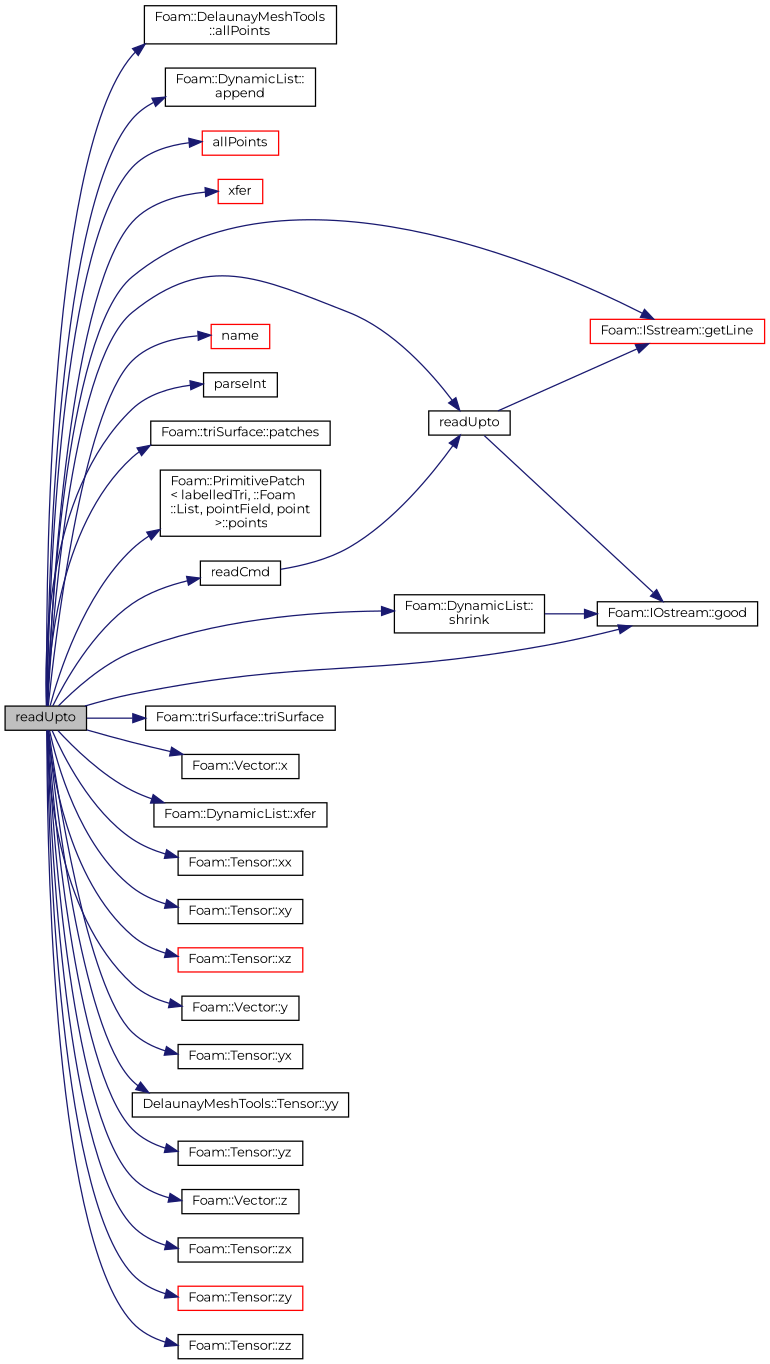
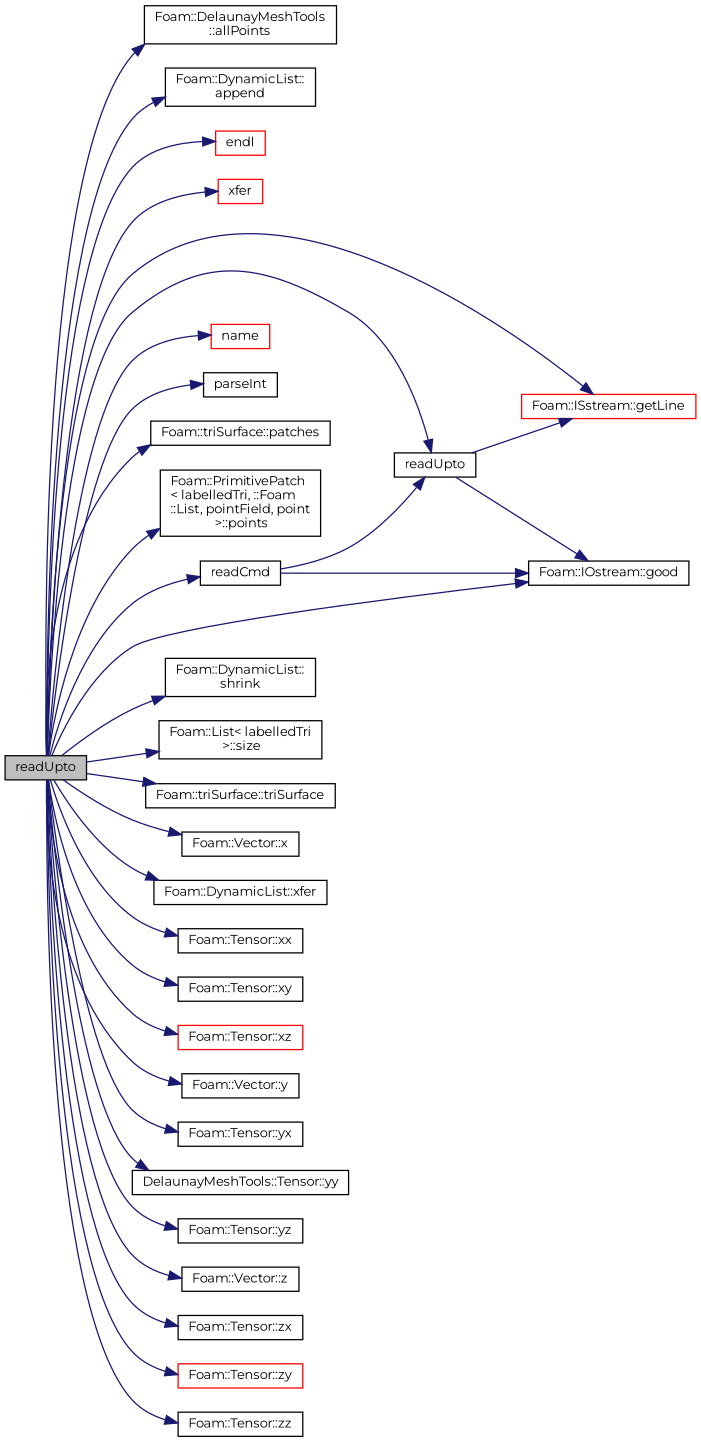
(240, 143) -> (240, 143)
(565, 614) -> (398, 573)
none -> (240, 740)
